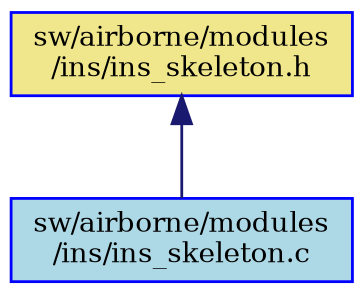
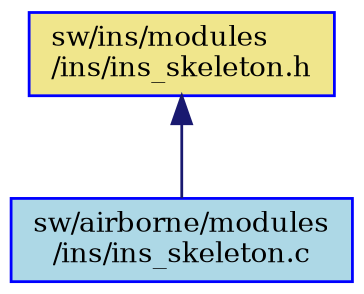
(182, 54) -> (182, 54)
